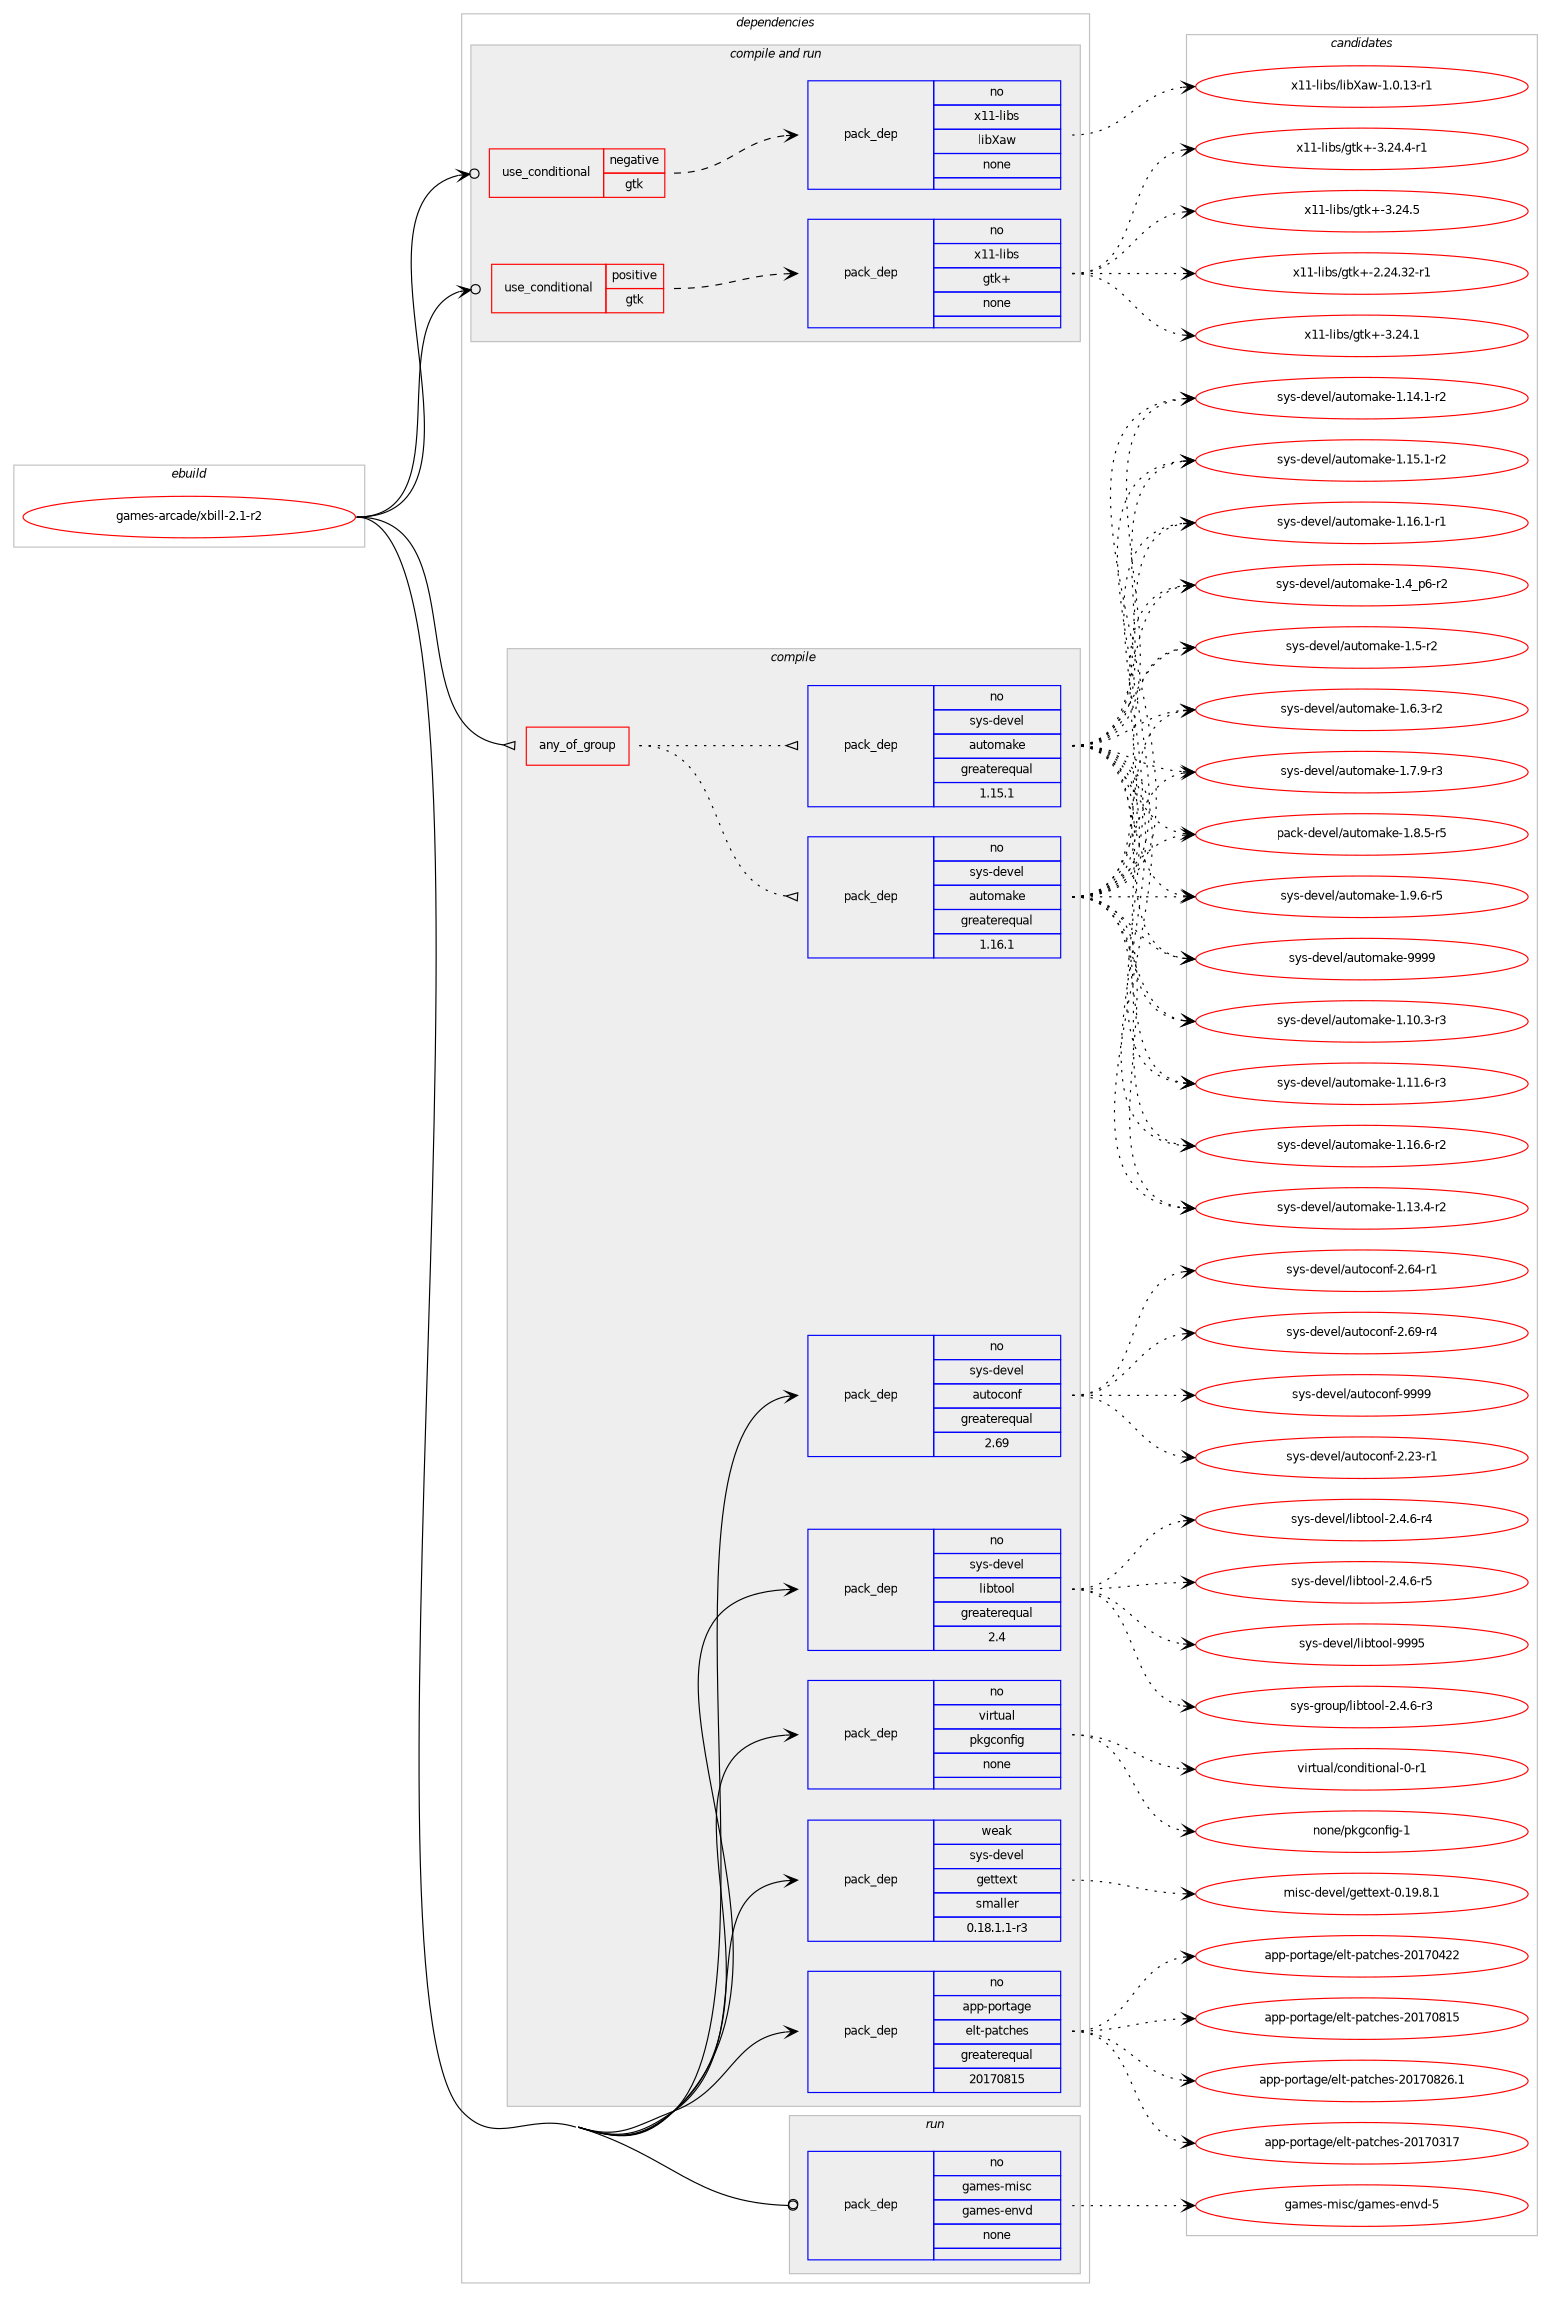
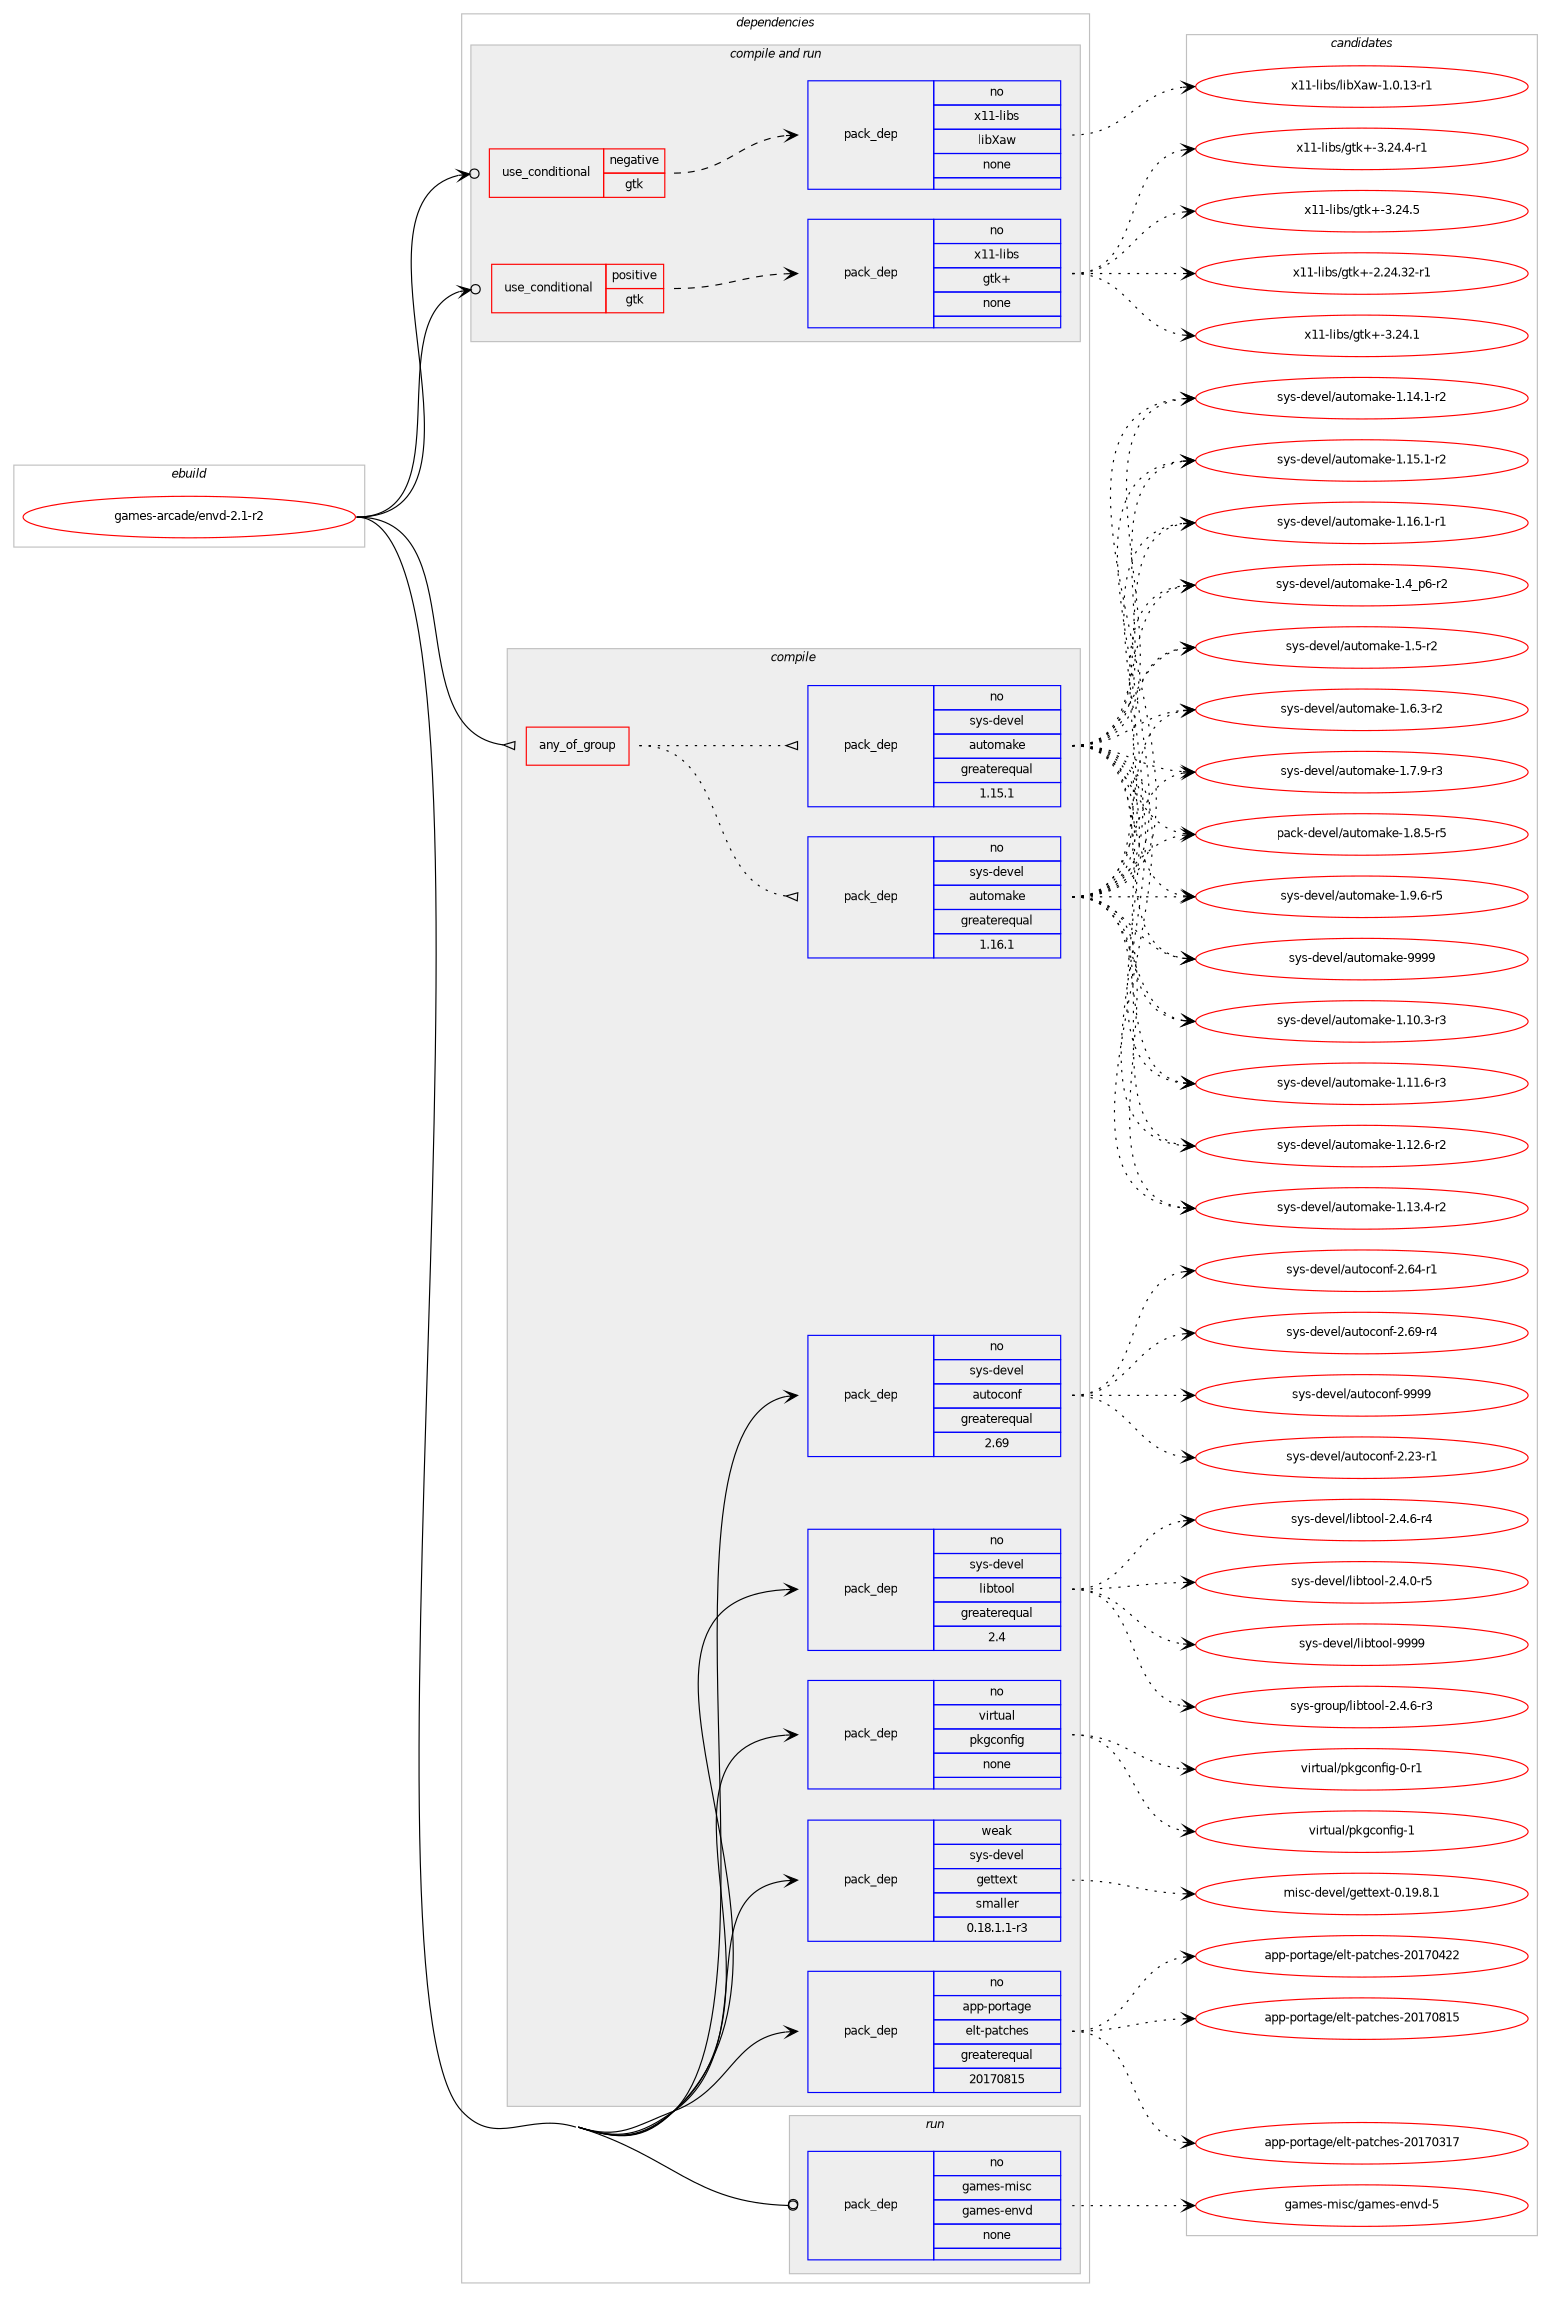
(189, 517) -> (189, 517)
(1362, 1146) -> (1362, 1146)
(1362, 1582) -> (1362, 1582)
(1362, 1645) -> (1362, 1645)
(1362, 1769) -> (1362, 1769)
(1362, 1832) -> (1362, 1832)
(1362, 2081) -> none
